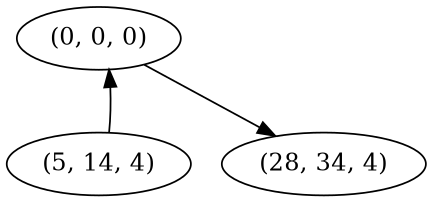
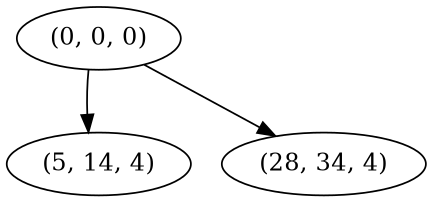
(110, 110) -> (87, 92)
